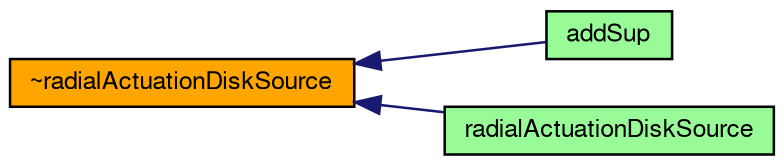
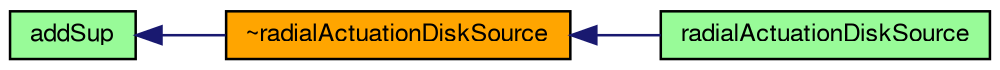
(464, 51) -> (194, 35)
